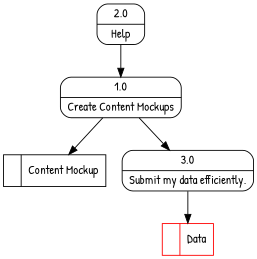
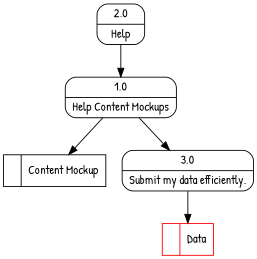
(121, 107) -> (121, 107)
